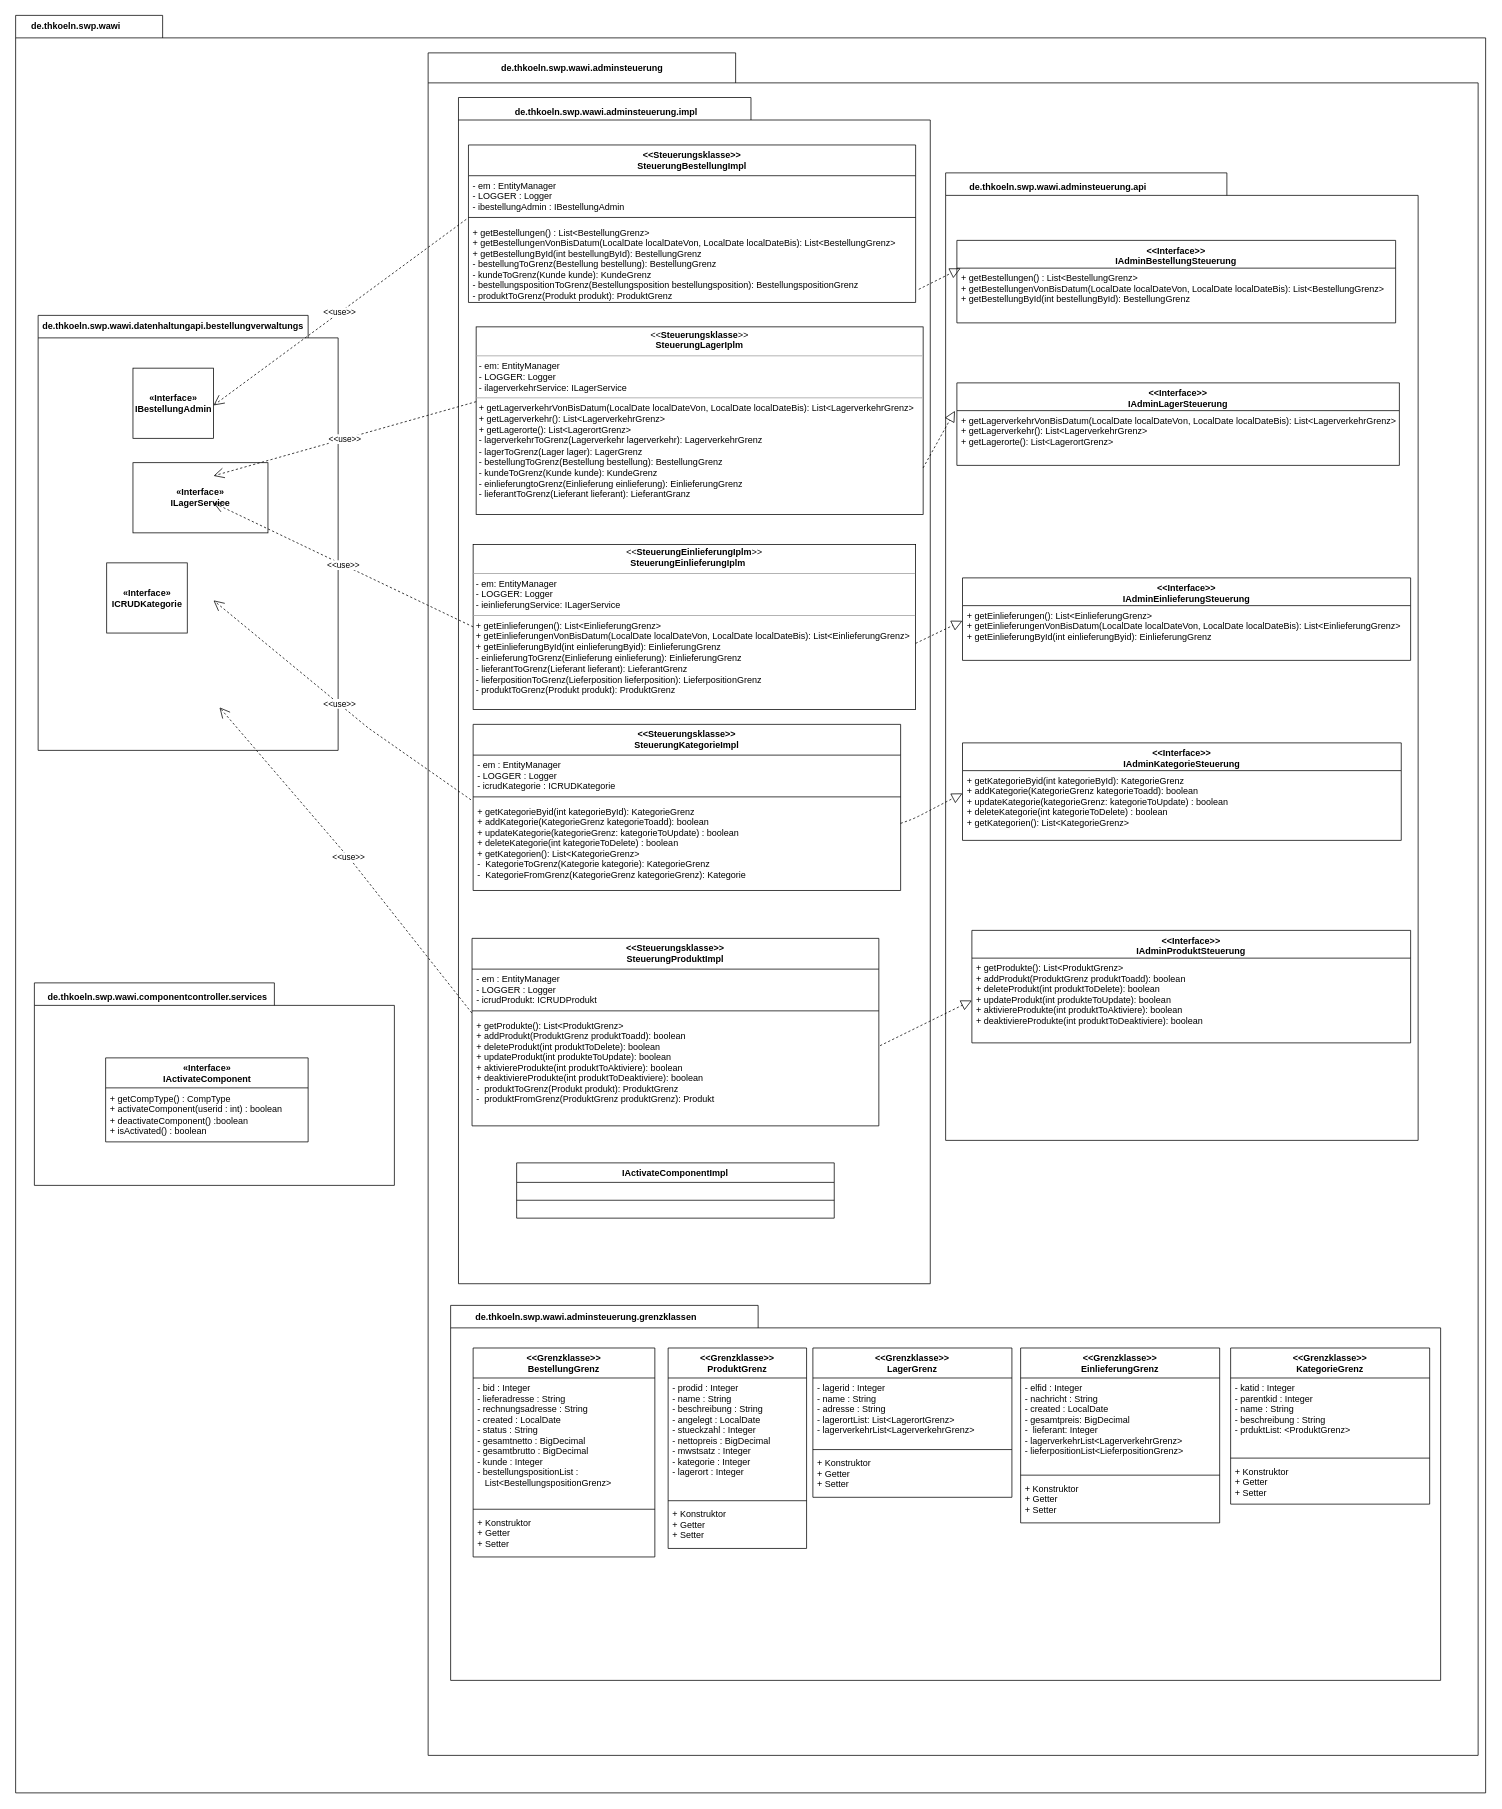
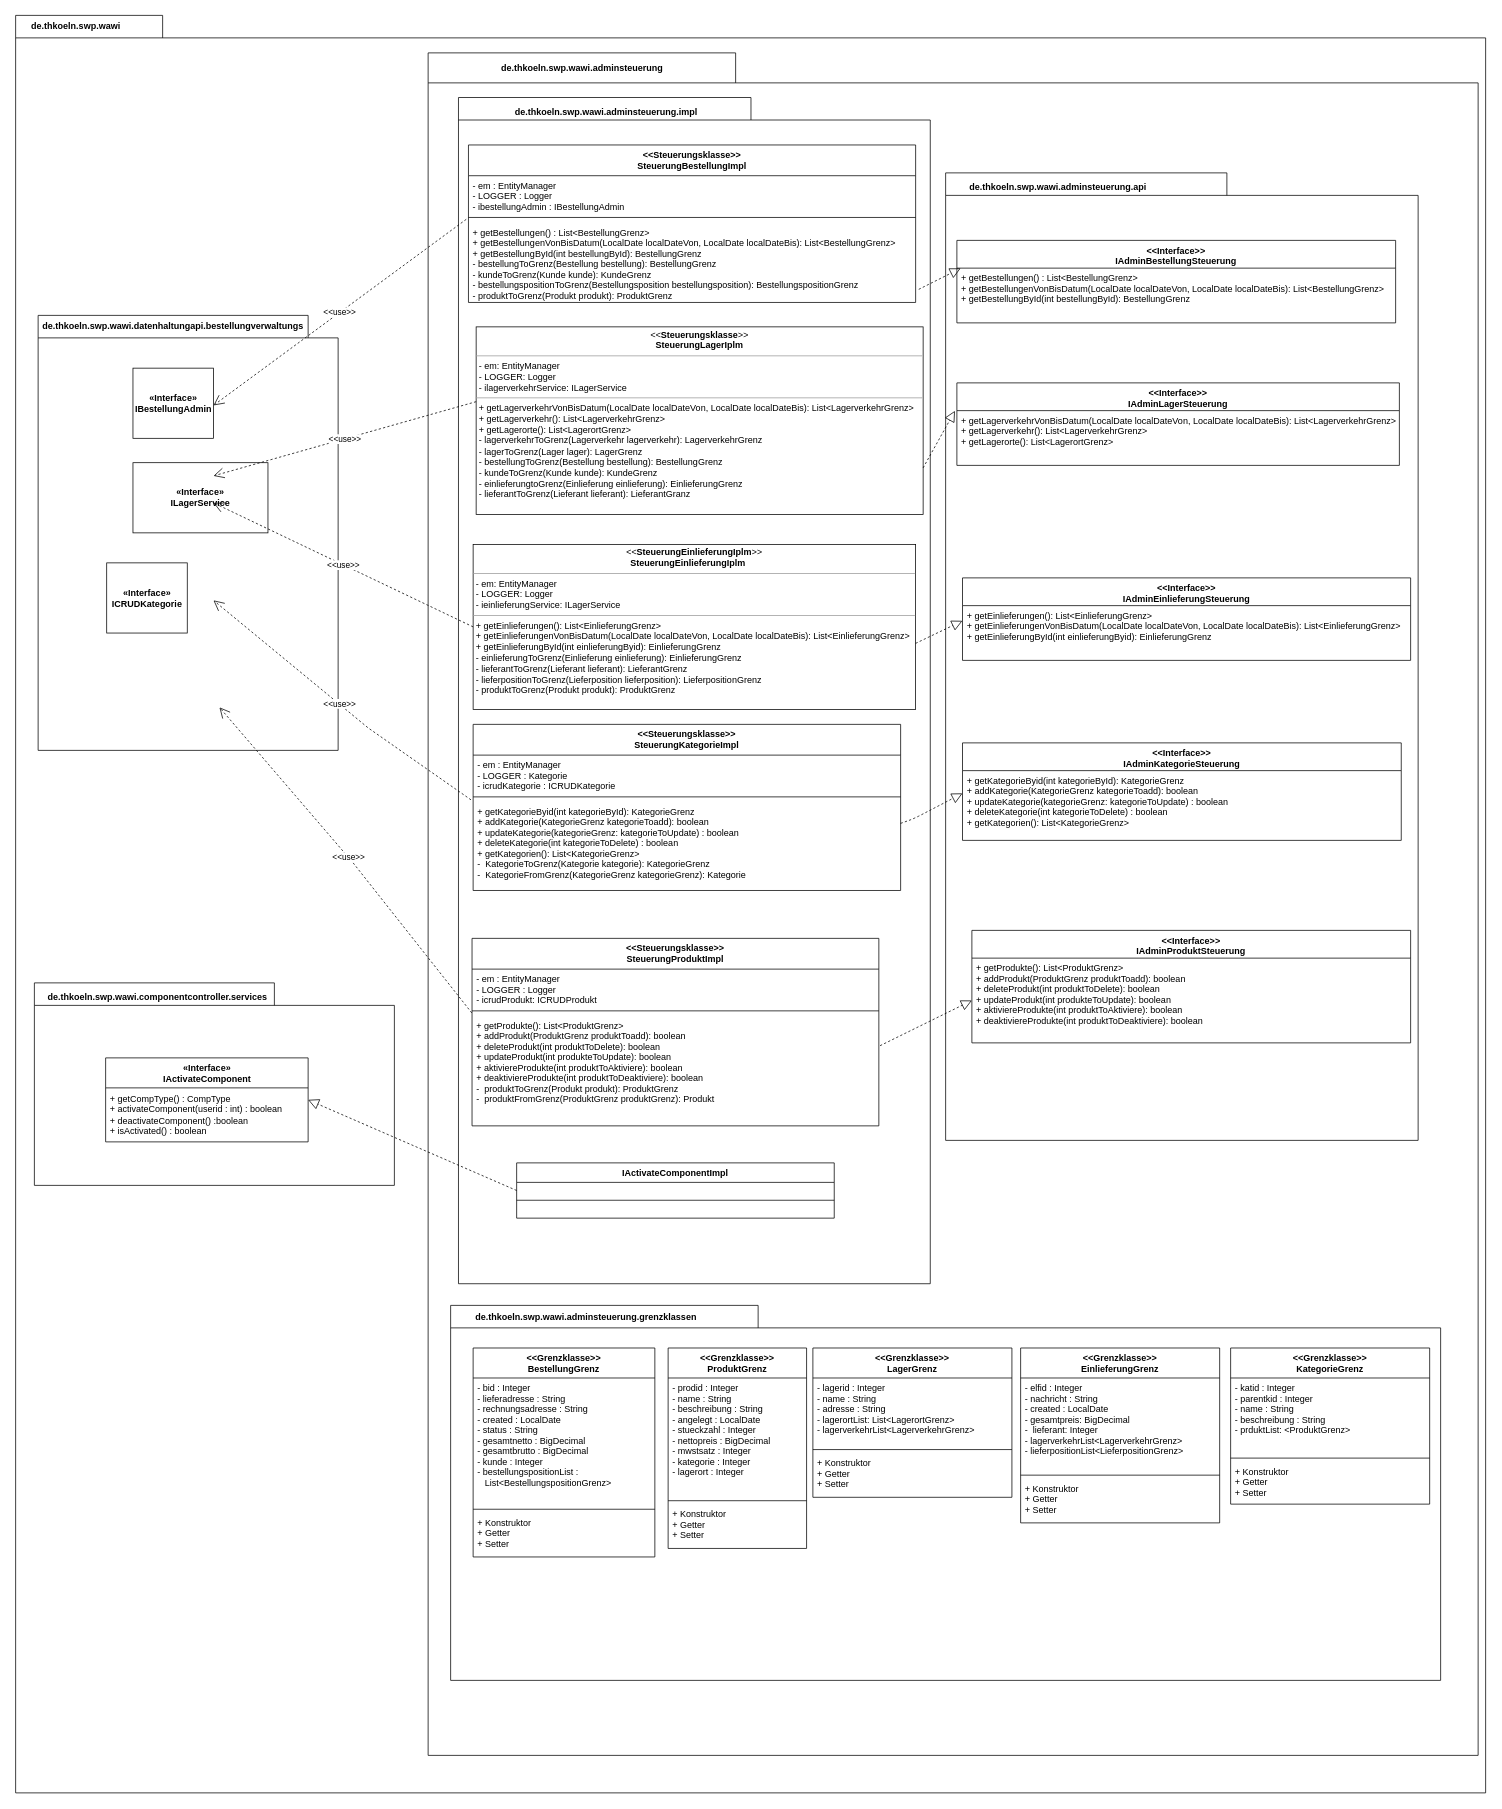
(522, 765) -> (522, 765)
none -> (416, 1147)
